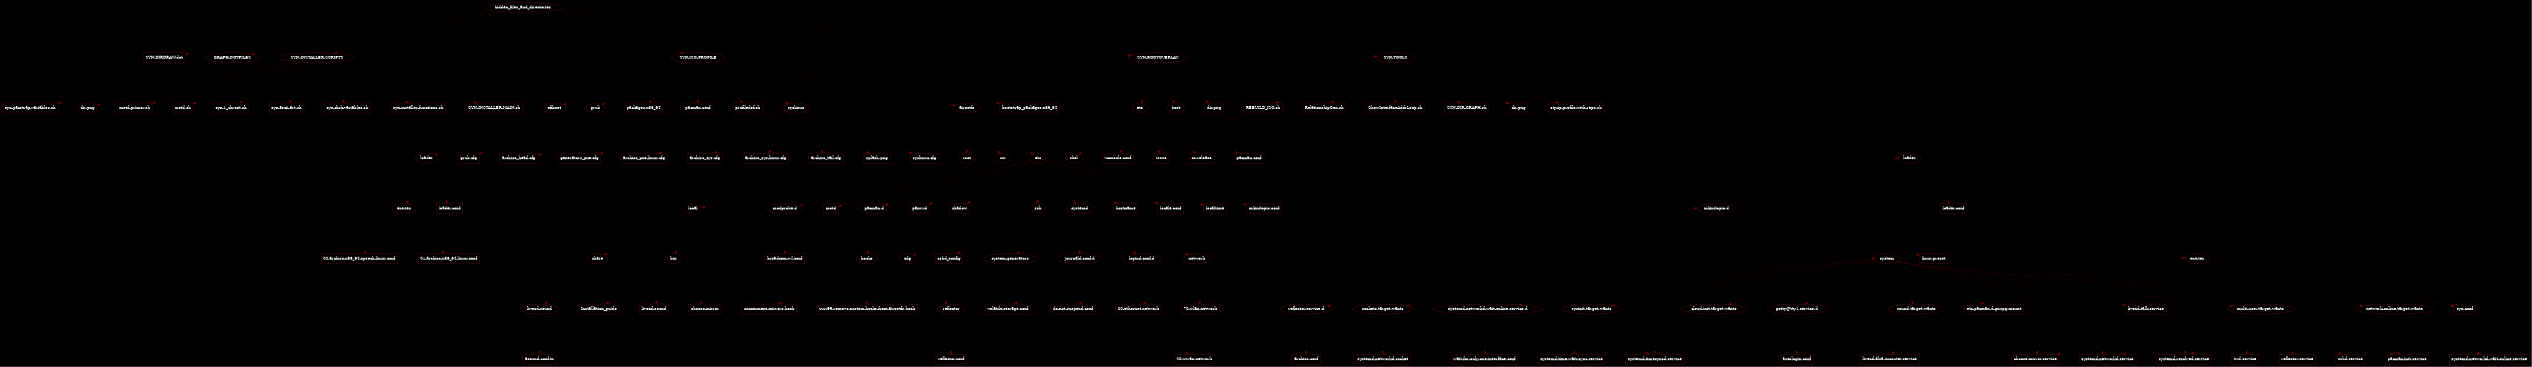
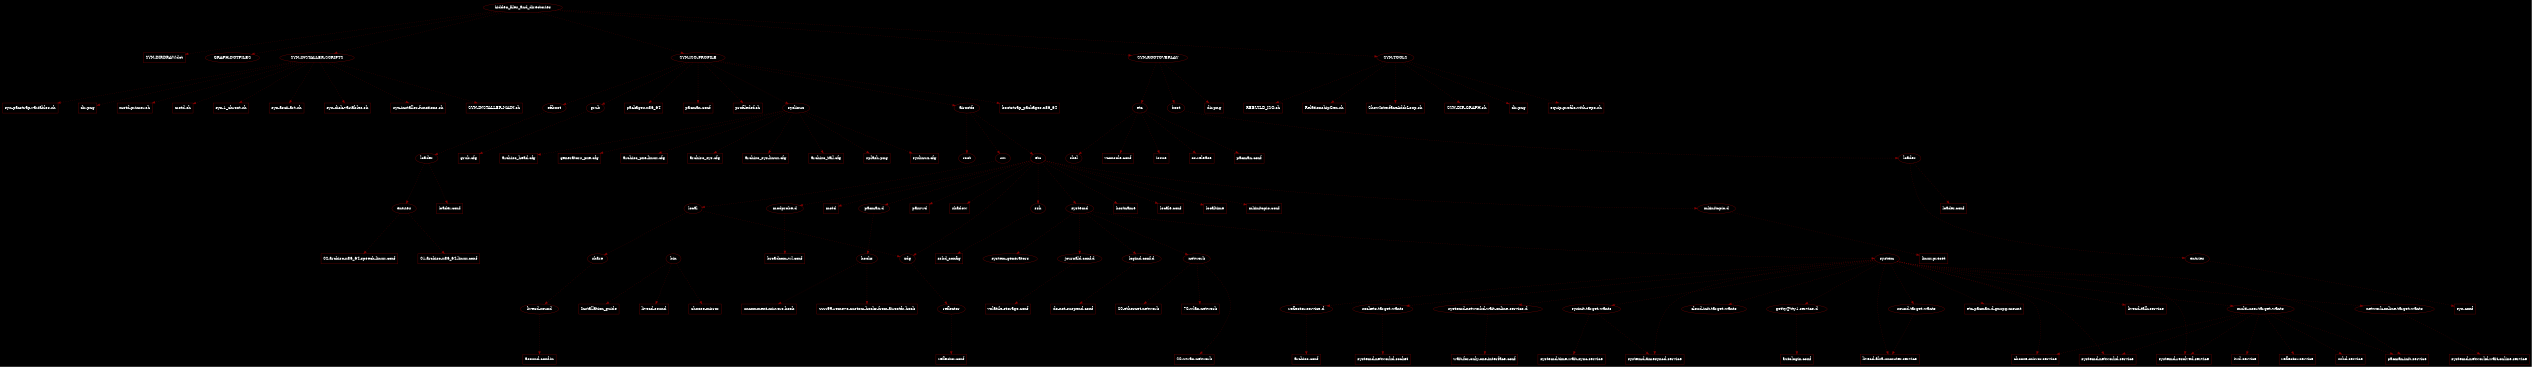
(684, 232) -> (799, 233)
(2174, 283) -> (1878, 308)
(1165, 333) -> (1230, 308)
